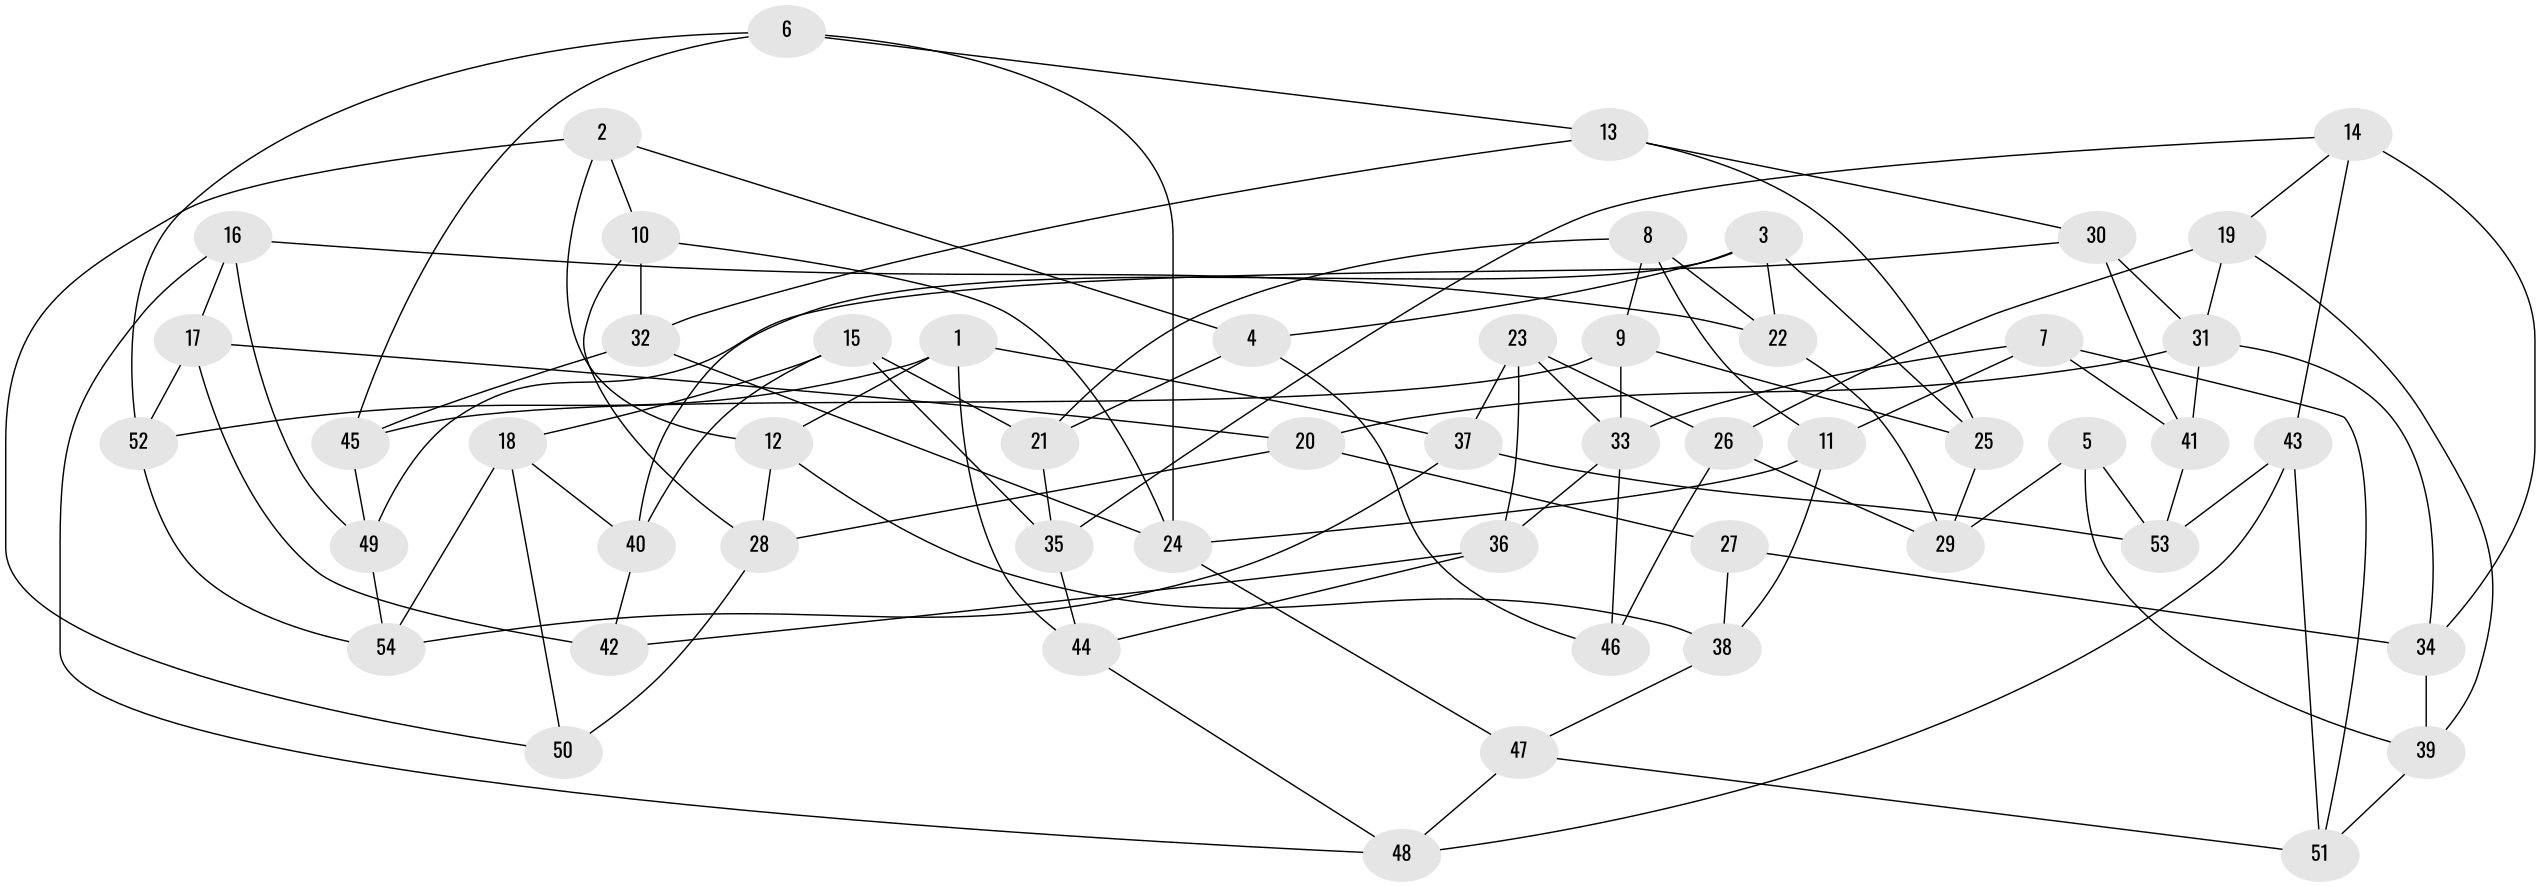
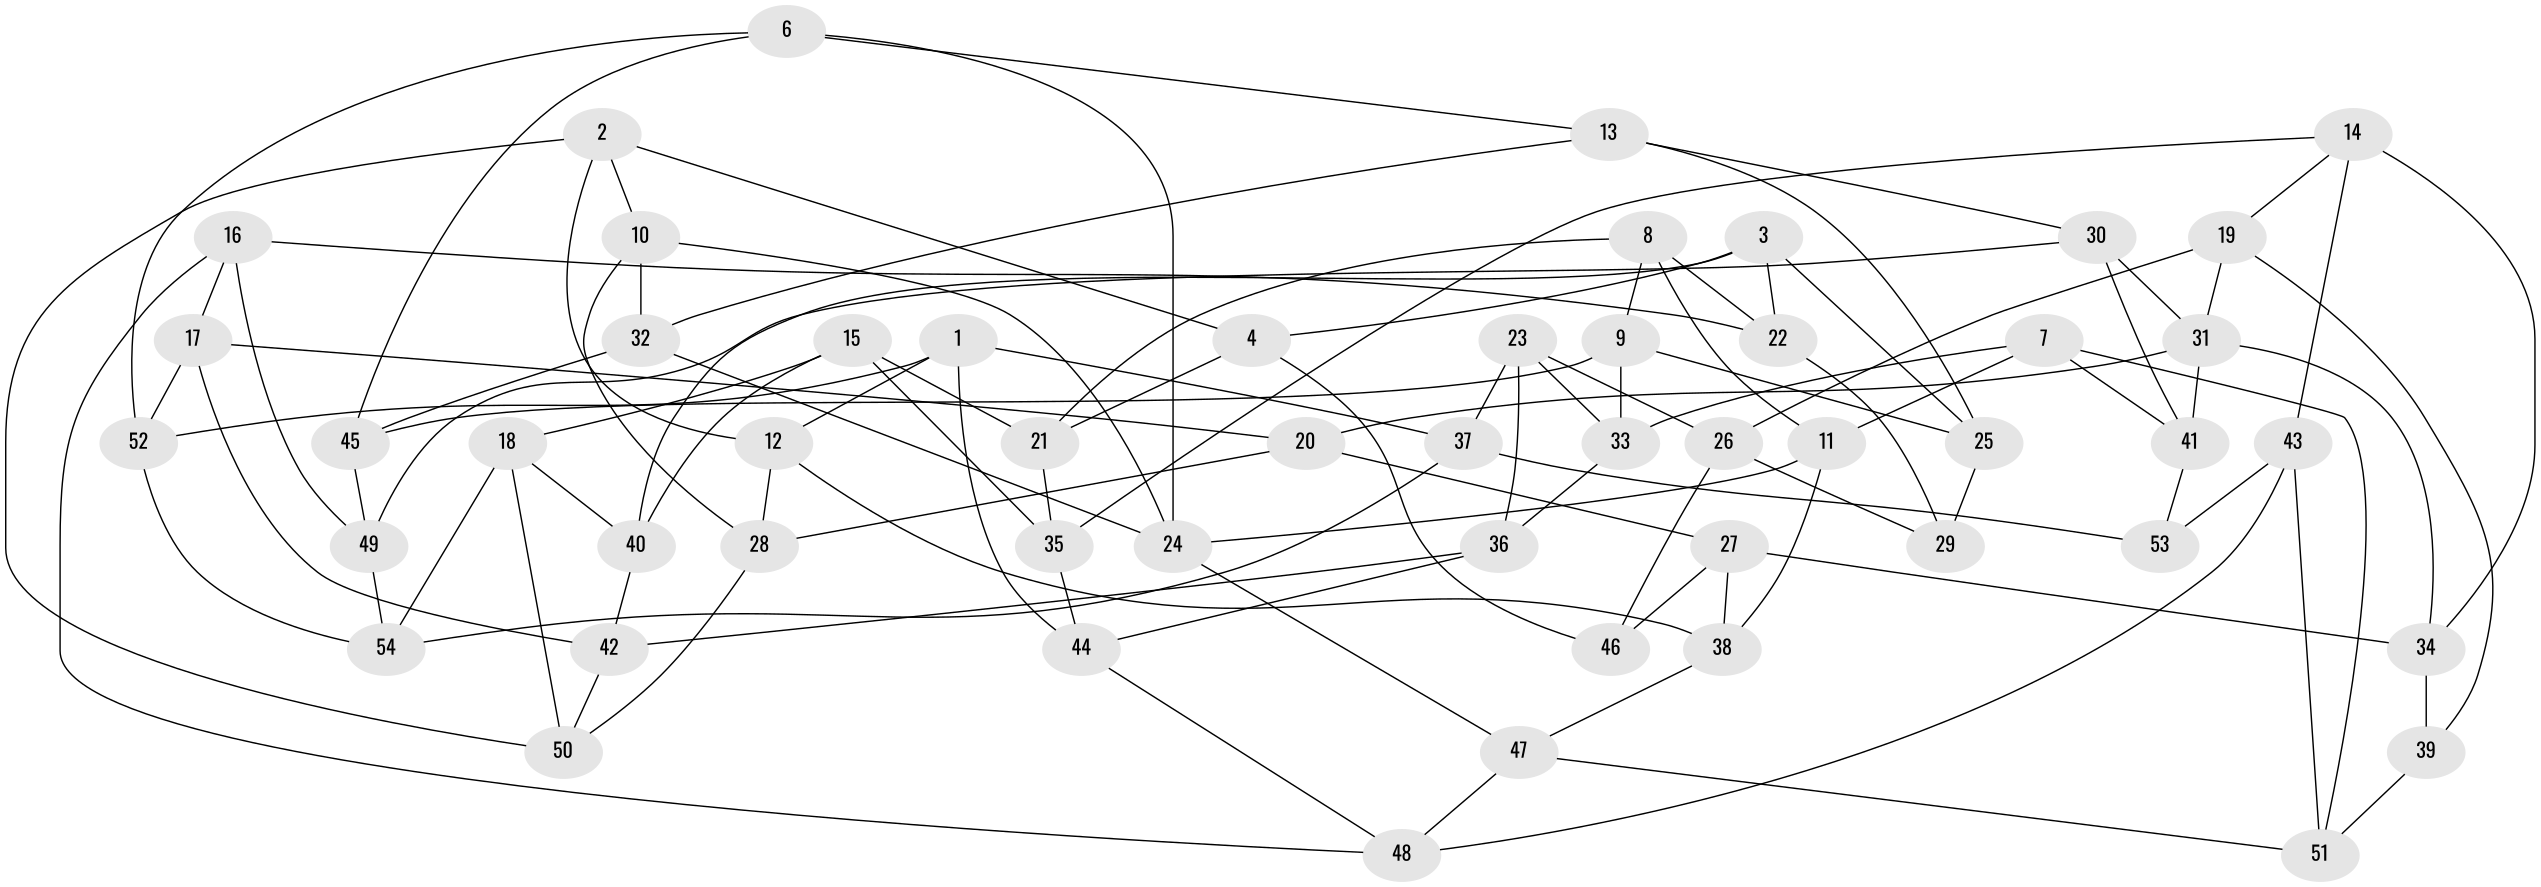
(2087, 443) -> none
(1616, 546) -> (1670, 598)
none -> (586, 701)
